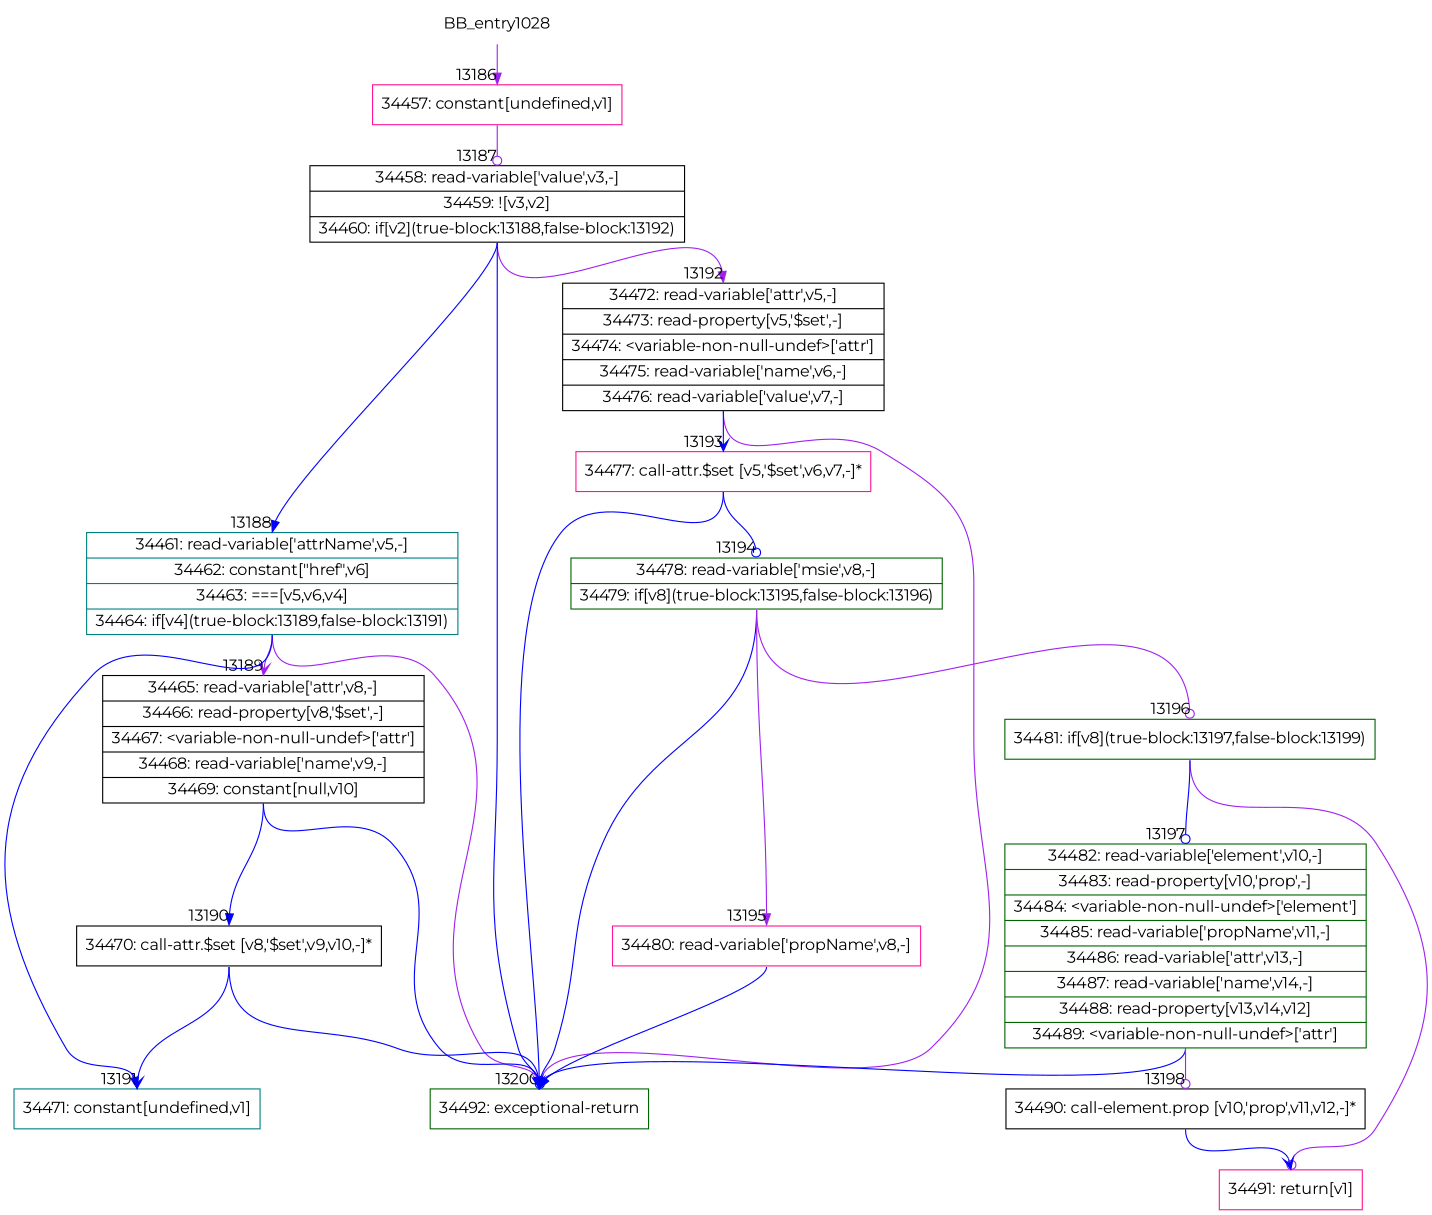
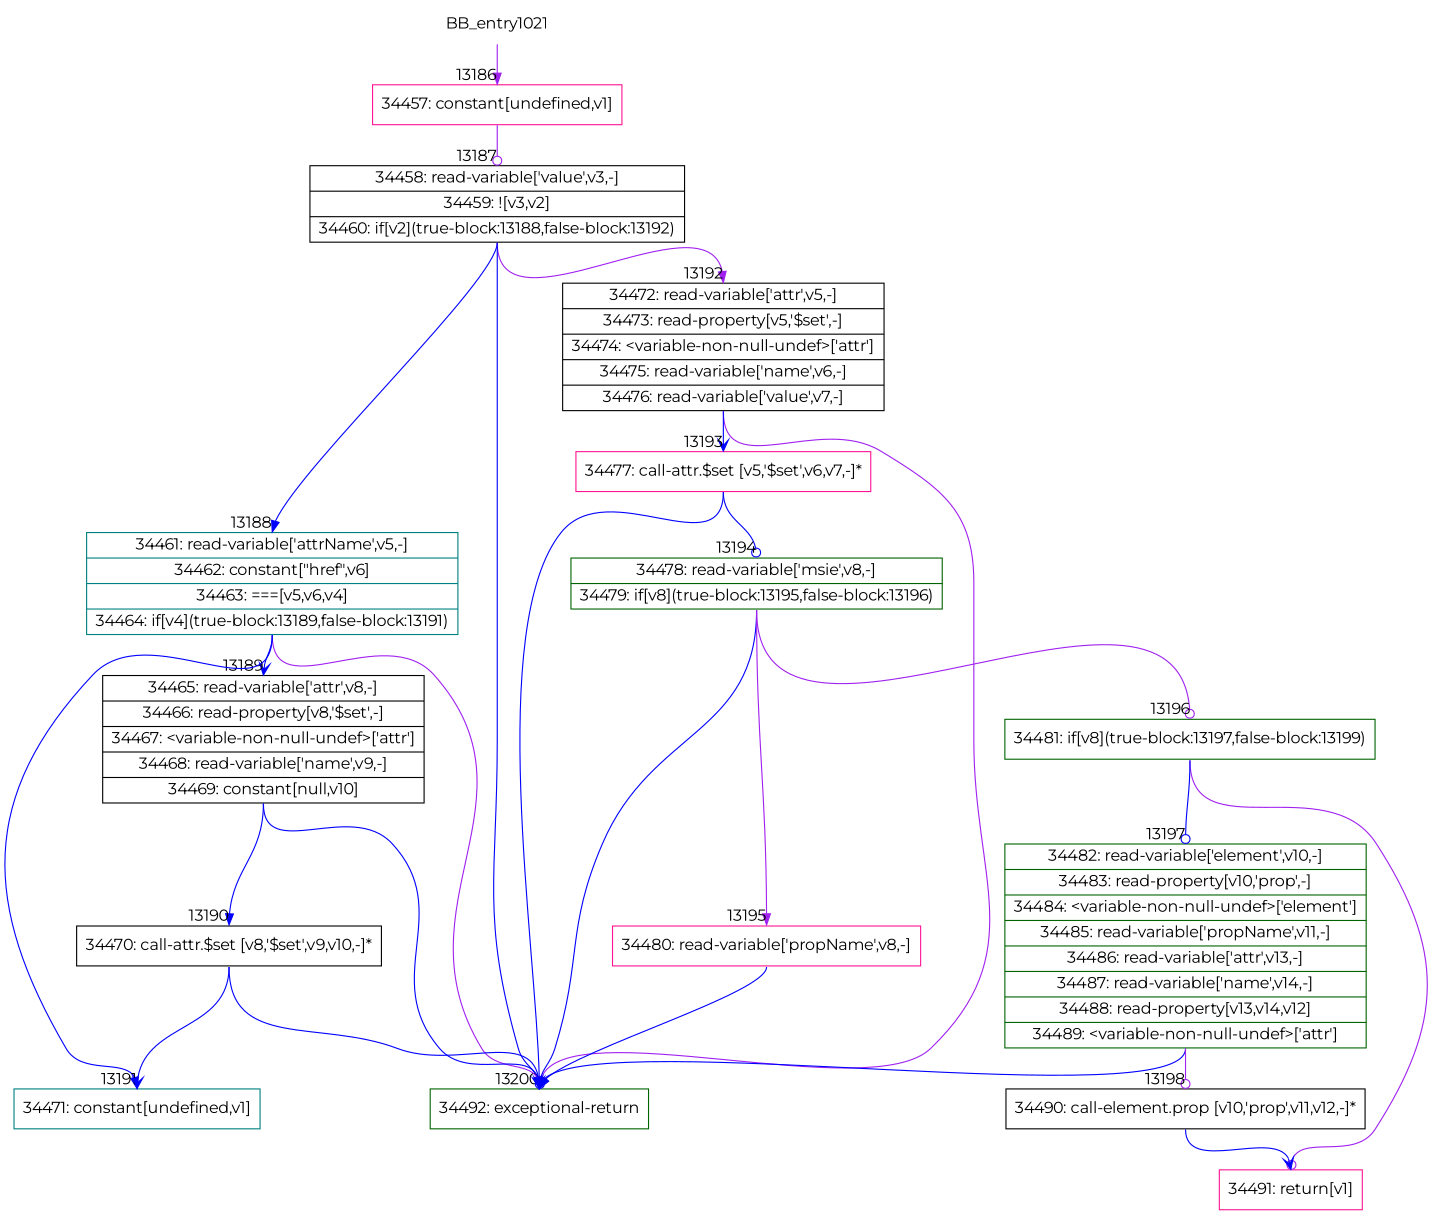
(497, 24) -> (497, 24)
(270, 650) -> (270, 650)
